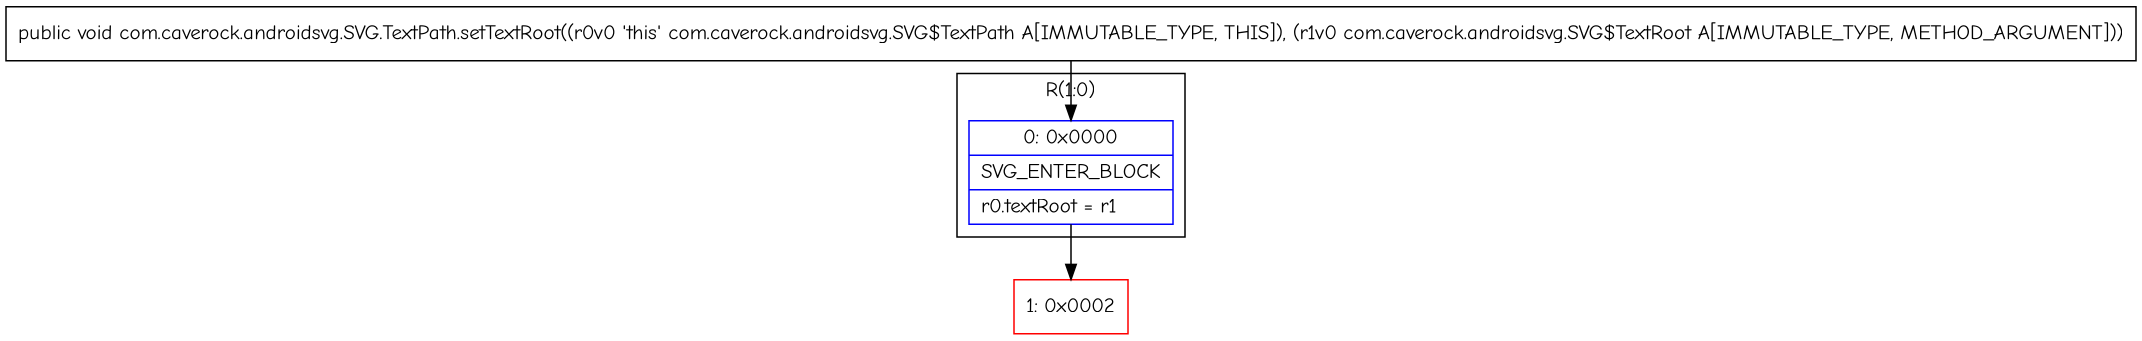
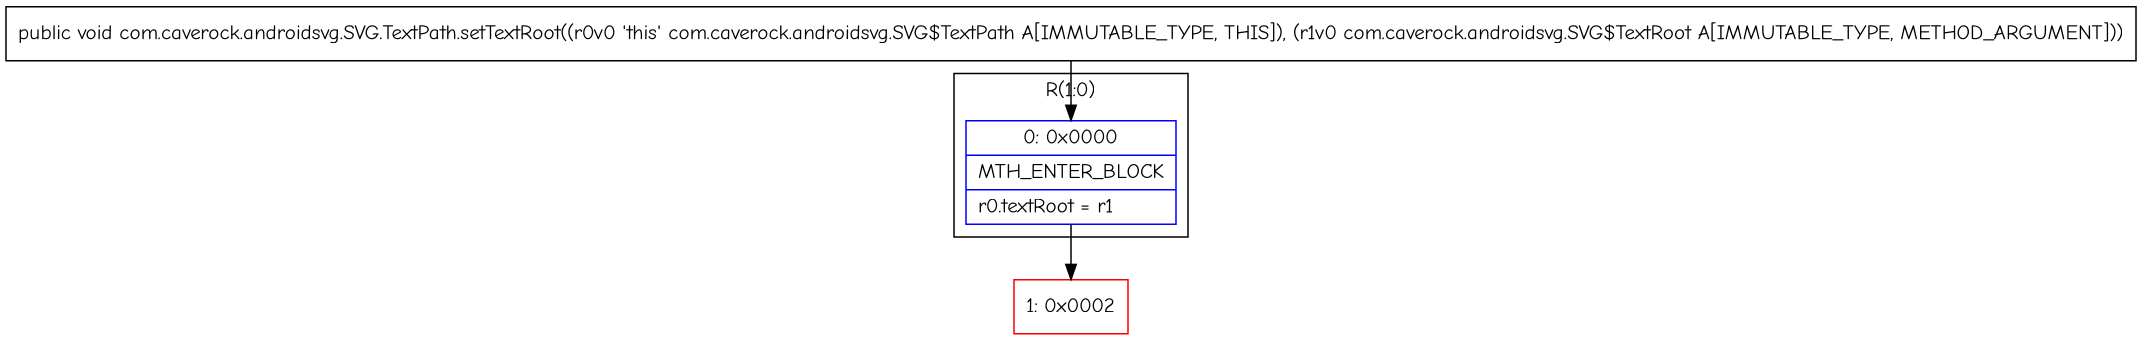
(1071, 172) -> (1071, 172)
